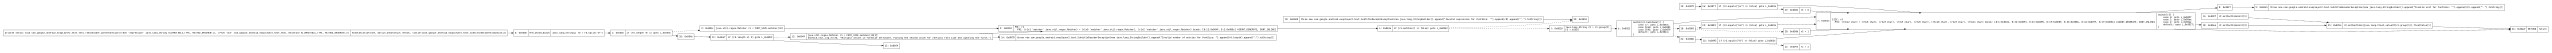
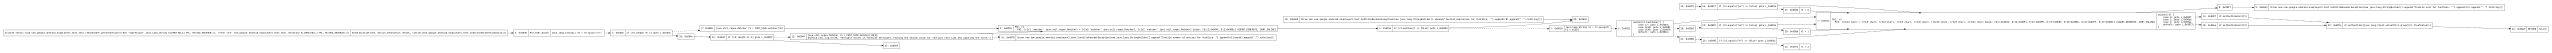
(1838, 20) -> (1838, 20)
(1510, 26) -> (1510, 26)
(1738, 31) -> (1774, 29)
(2342, 31) -> (2197, 17)
(539, 33) -> (539, 33)
